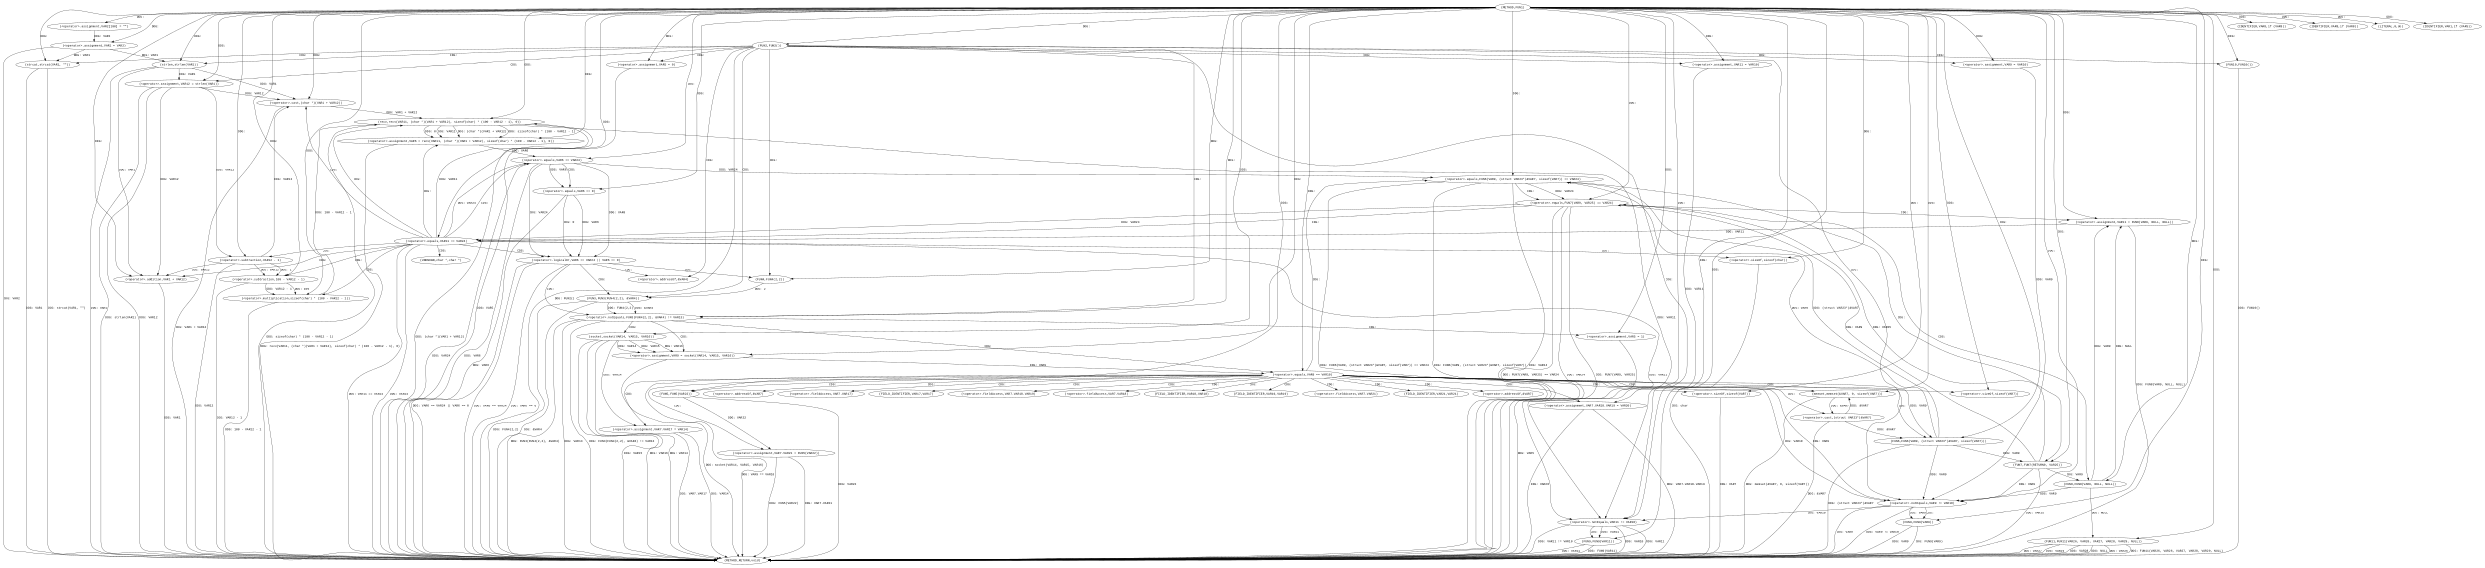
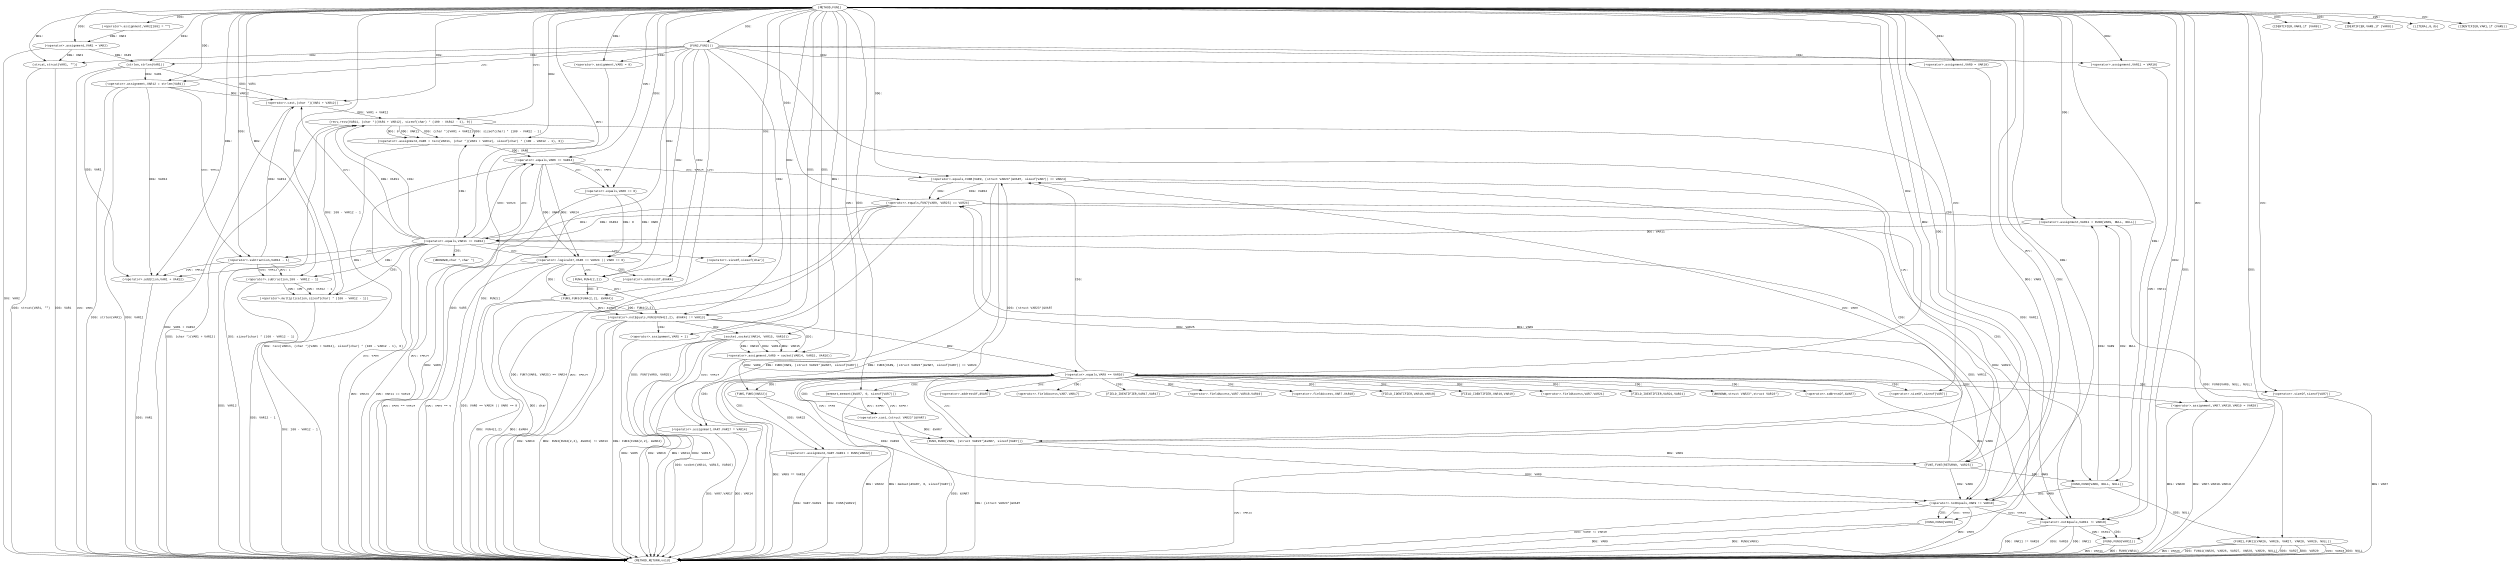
(2239, 65) -> none
none -> (1745, 394)
